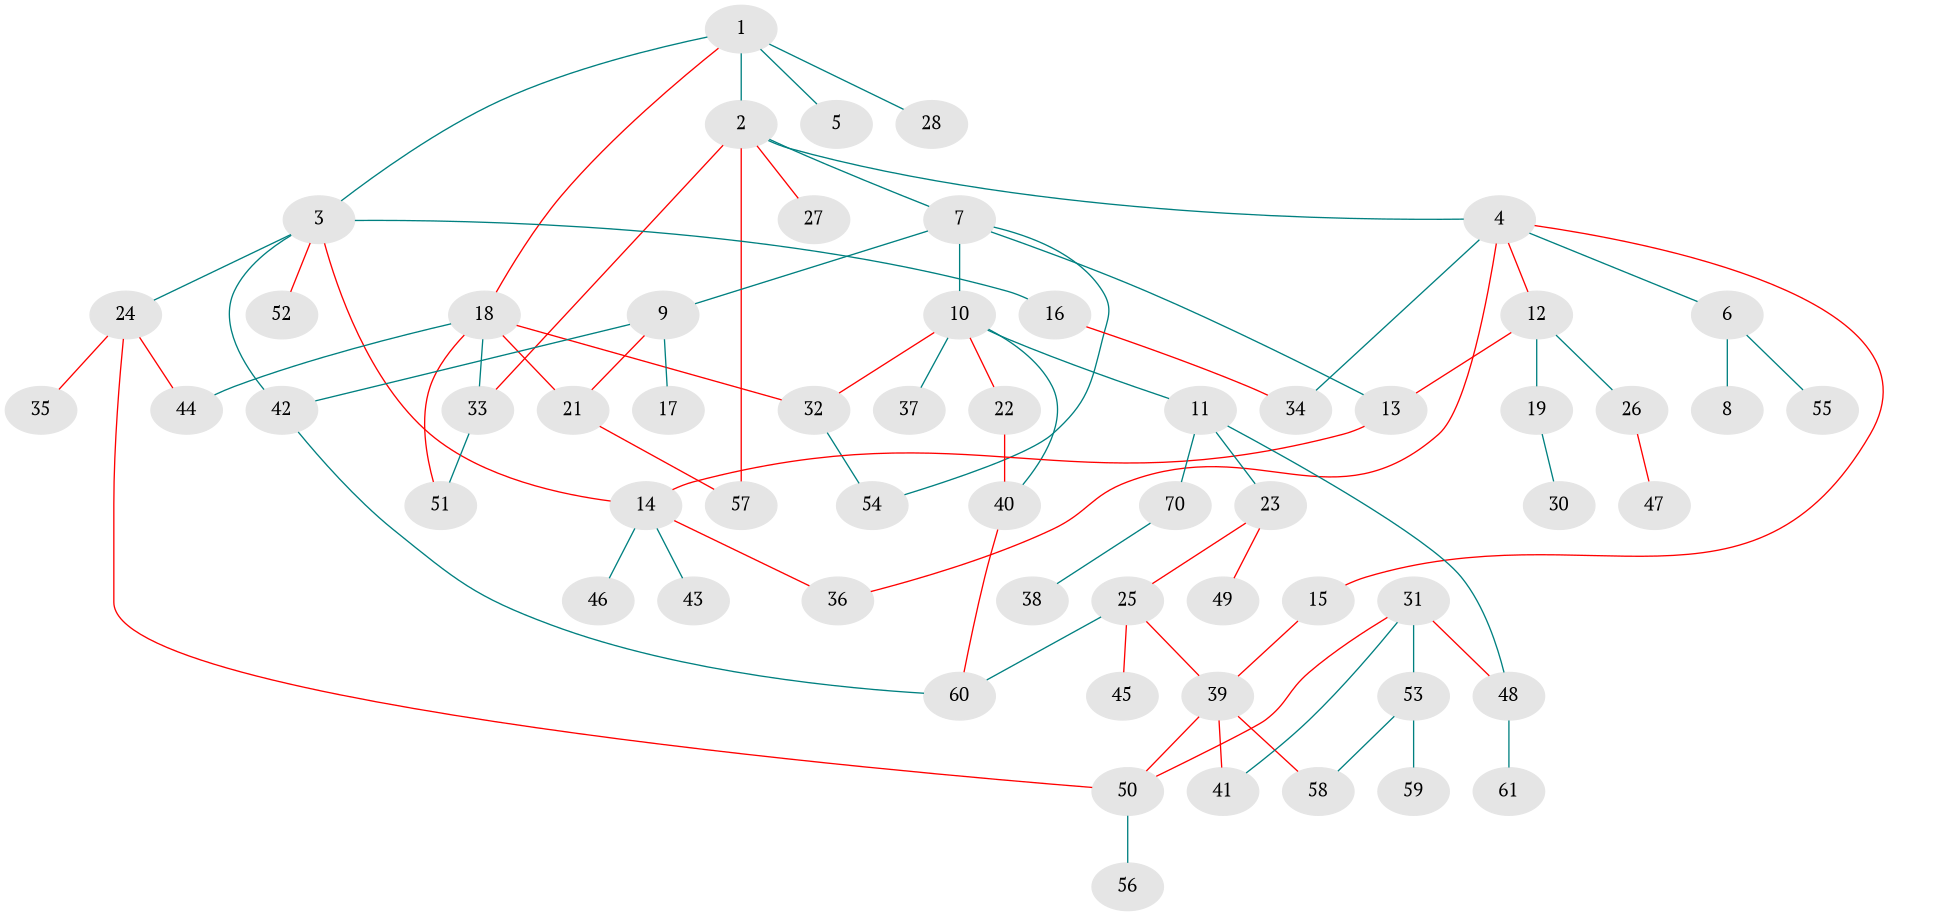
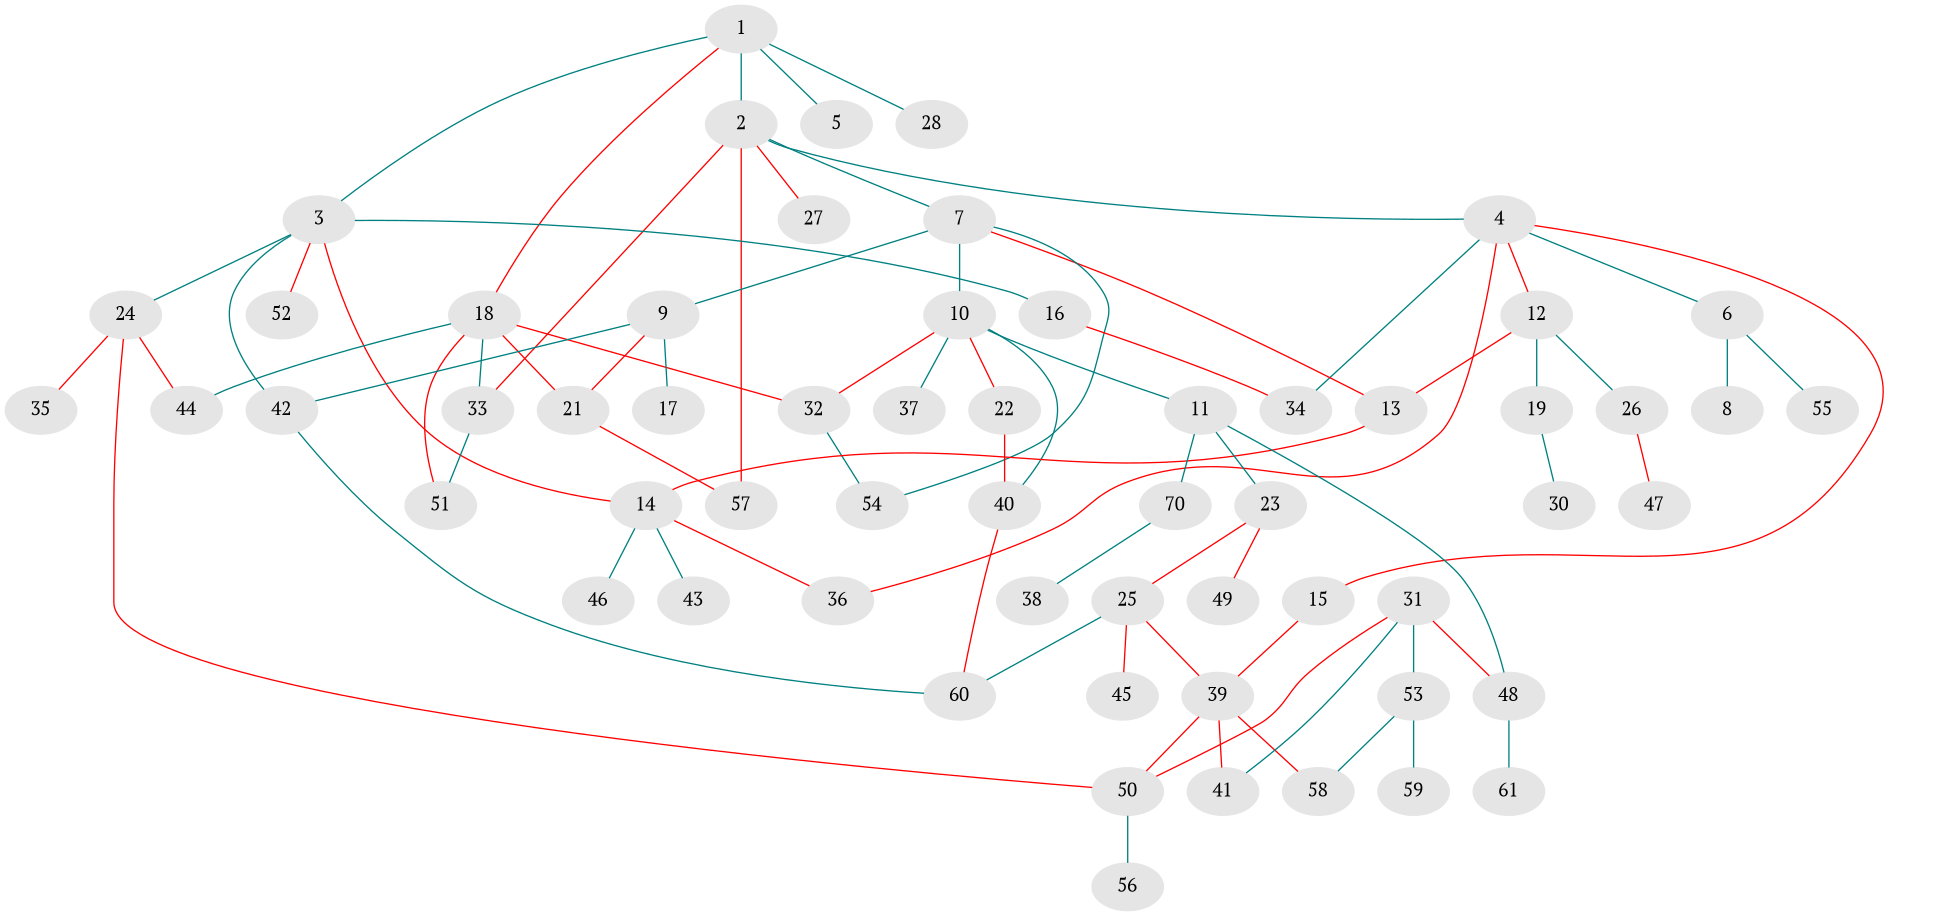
(1180, 306) -> (1180, 306)
